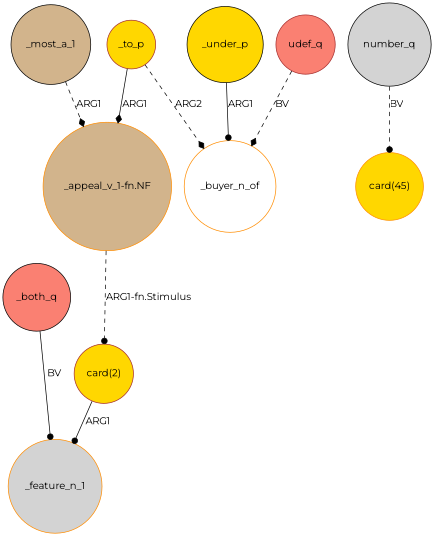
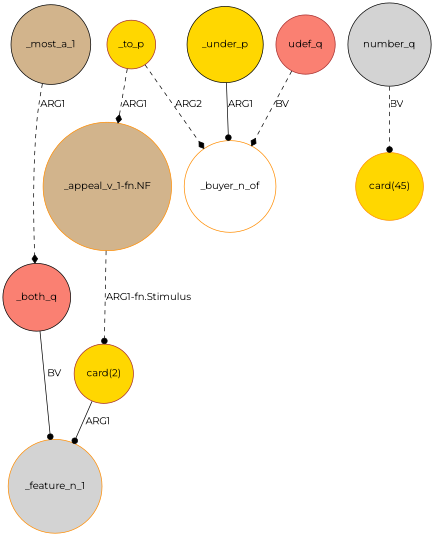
(123, 92) -> (123, 92)
(73, 100) -> (34, 169)
